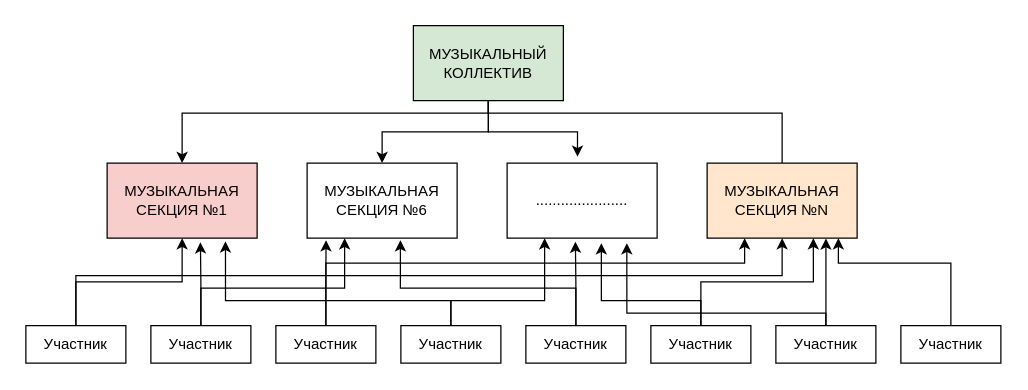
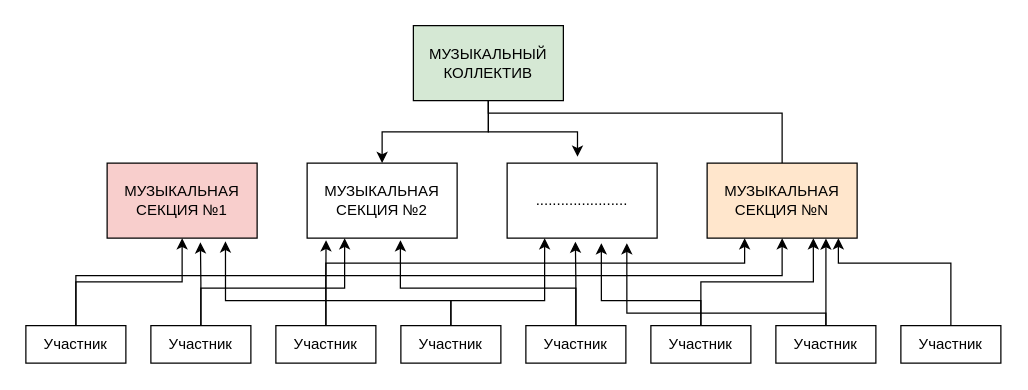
(313, 113) -> none
(382, 201) -> (382, 201)
